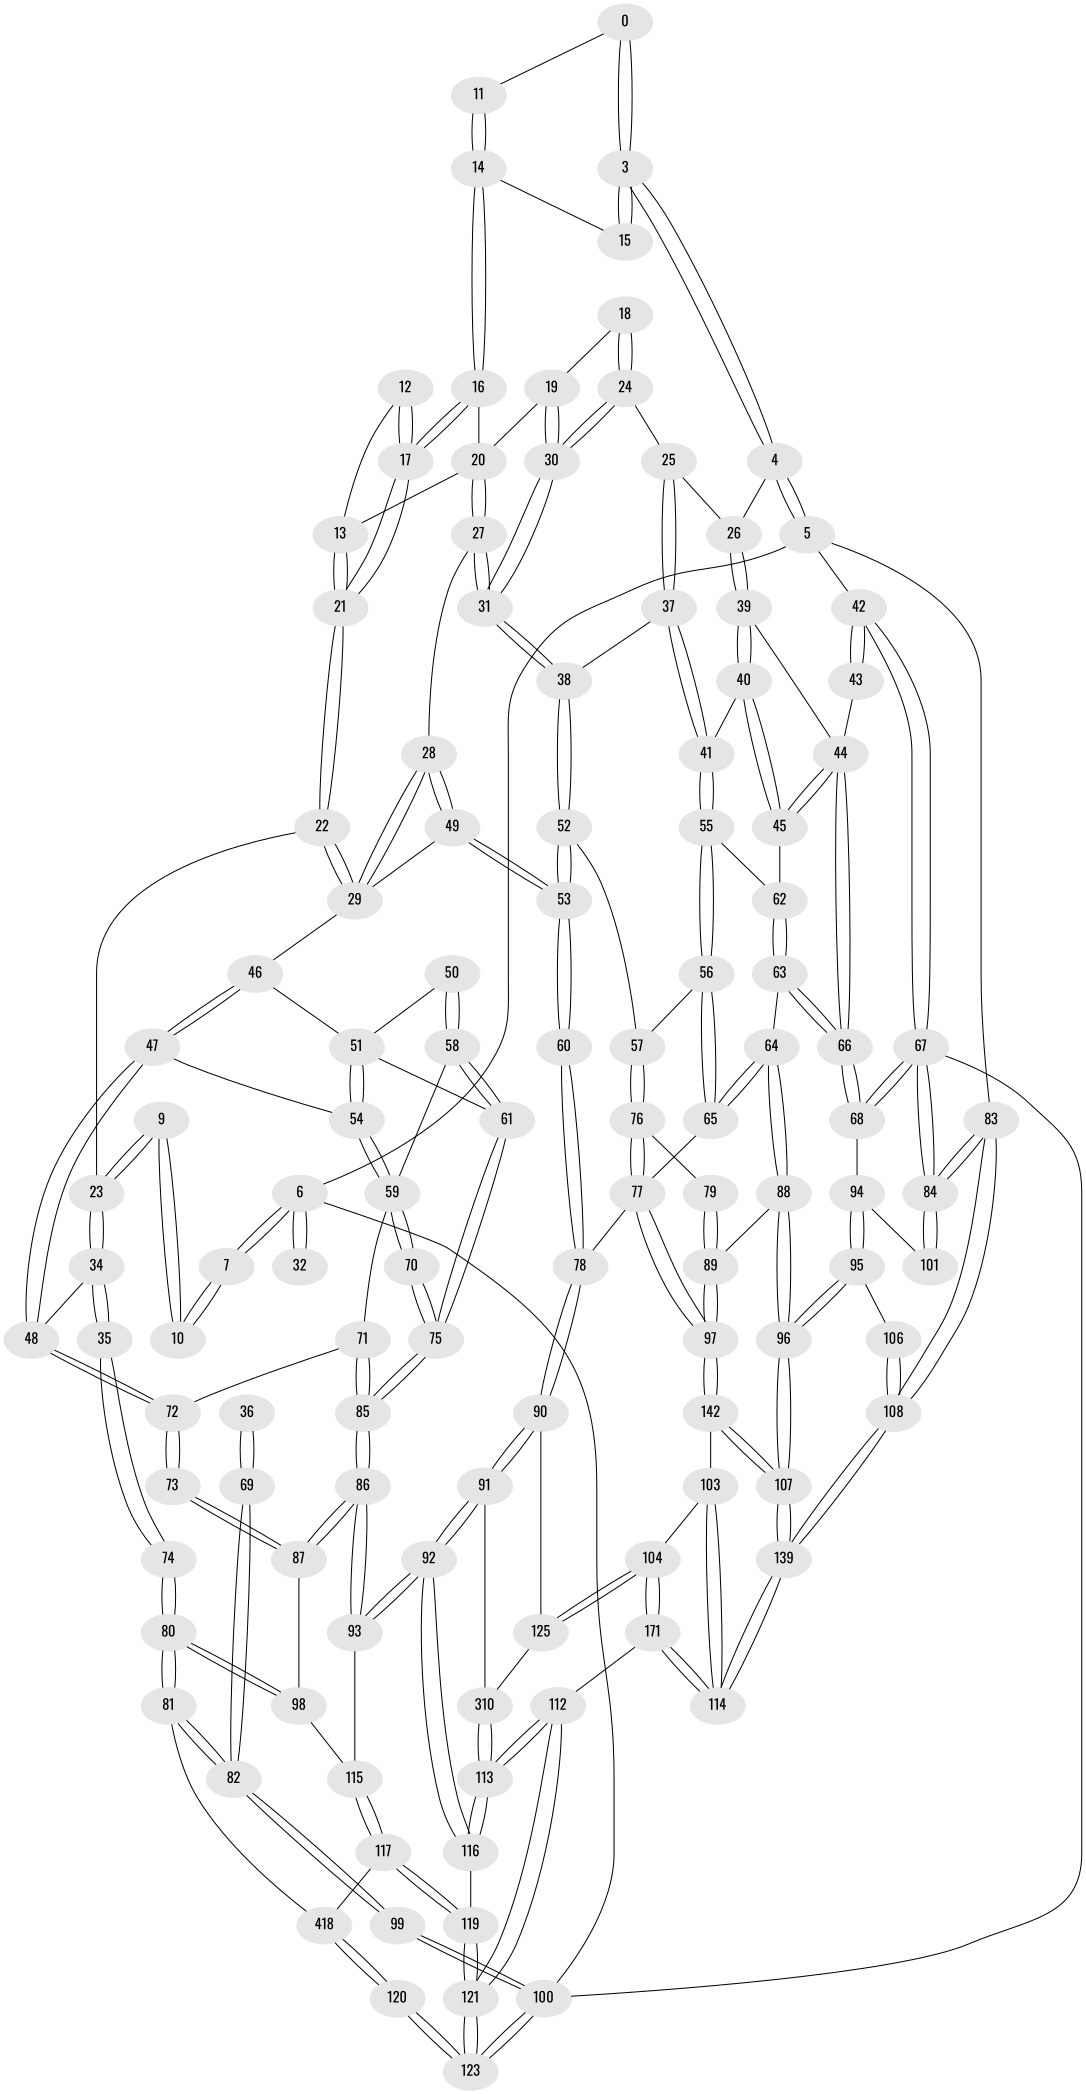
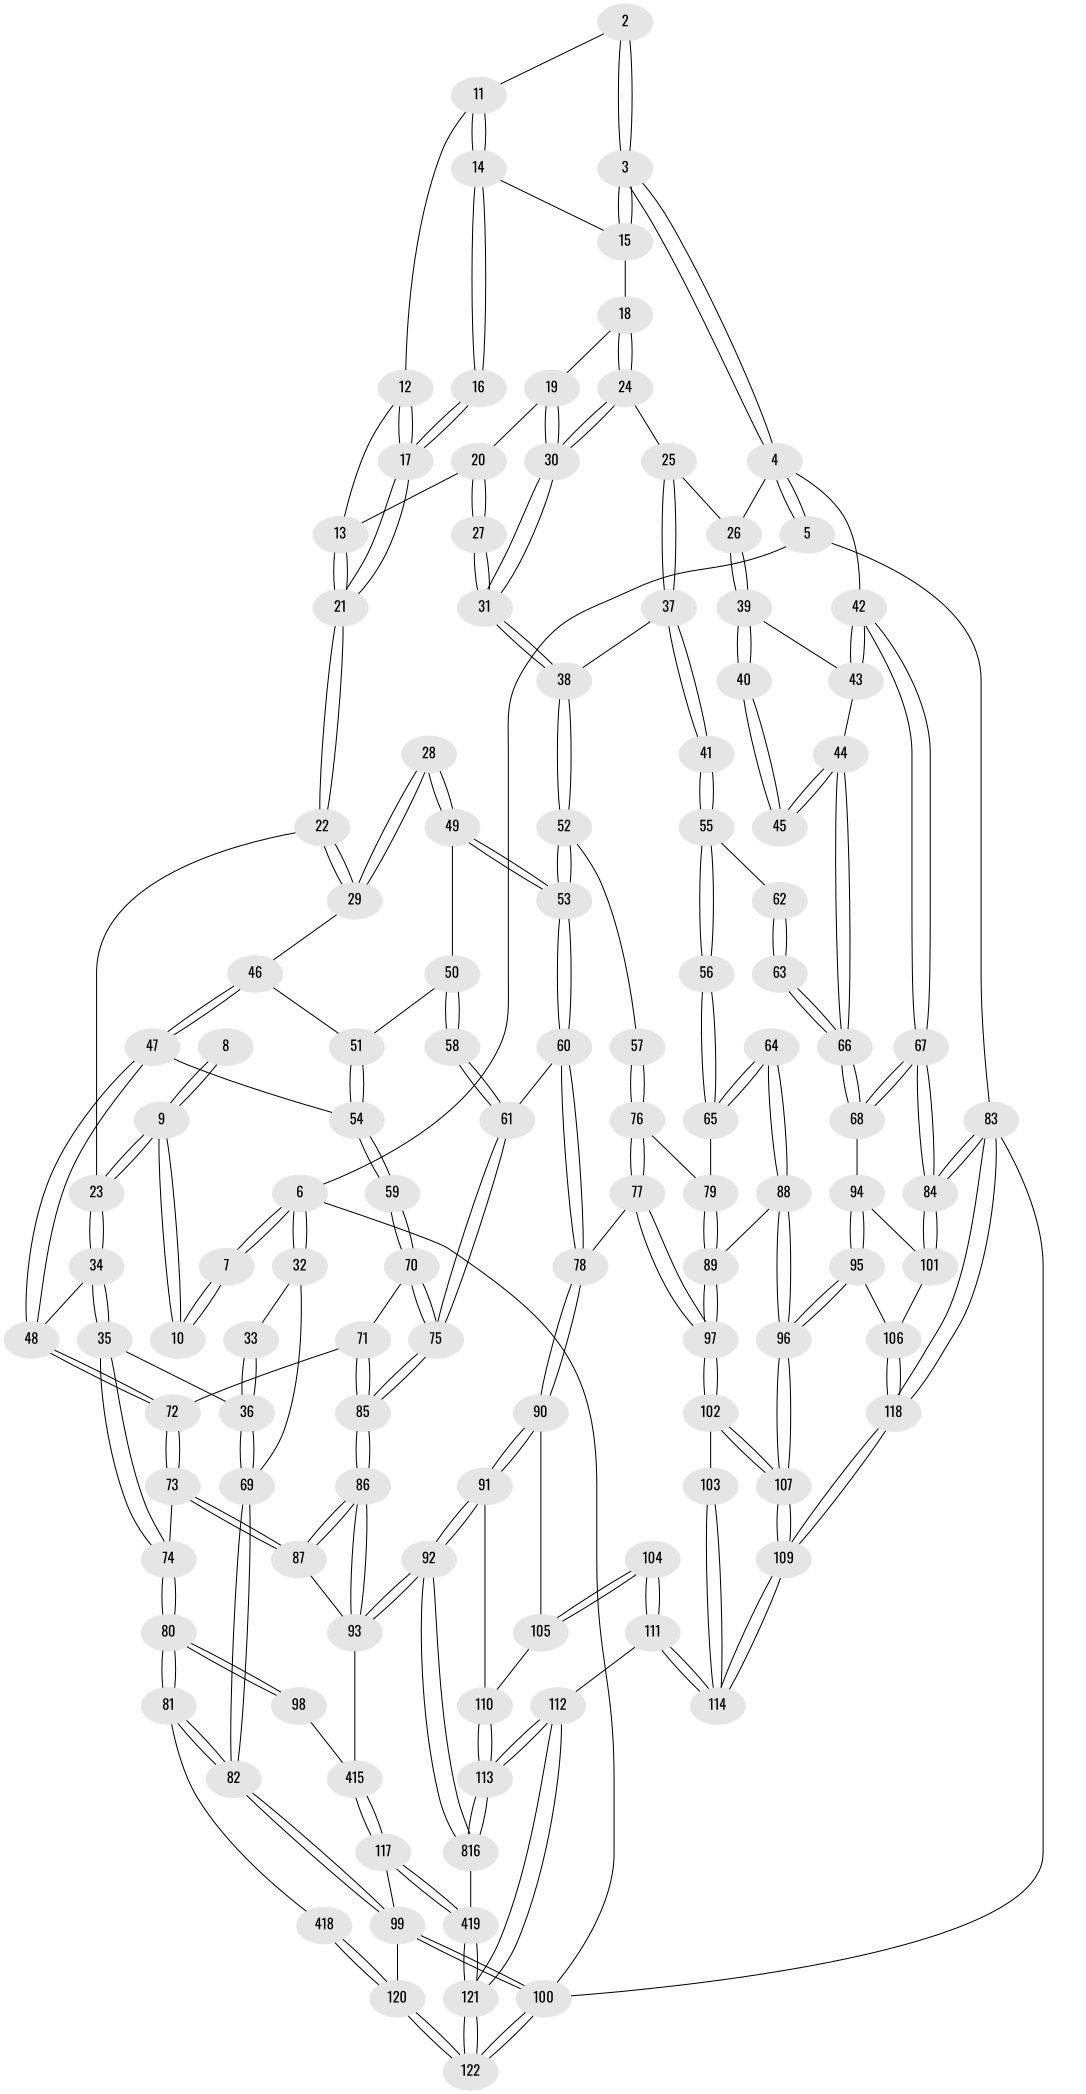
(625, 22) -> (625, 22)
none -> (419, 236)
none -> (625, 279)
(479, 425) -> none
(833, 571) -> (846, 521)
(436, 641) -> none
(793, 681) -> (800, 645)
(725, 718) -> none
(404, 864) -> (452, 901)
(780, 864) -> none
(672, 1011) -> none
(776, 1011) -> none
none -> (226, 1047)
(429, 1083) -> (536, 1084)
(422, 1120) -> none
(678, 1153) -> (711, 1157)
(372, 1266) -> (387, 1303)
none -> (912, 1303)
none -> (251, 1340)
none -> (176, 1377)
none -> (296, 1381)
(711, 1413) -> (711, 1413)
(894, 1413) -> (894, 1413)
none -> (171, 1523)
(682, 1523) -> none
(784, 1560) -> (784, 1560)
(299, 1633) -> (327, 1596)
(541, 1633) -> (541, 1633)
(653, 1633) -> (653, 1633)
(1082, 1700) -> (1043, 1747)
(485, 1706) -> (485, 1706)
(355, 1779) -> (355, 1779)
(471, 1852) -> (471, 1852)
(349, 1895) -> (390, 1889)
(471, 1926) -> (471, 1926)
none -> (398, 1962)
(471, 2072) -> (471, 2072)
